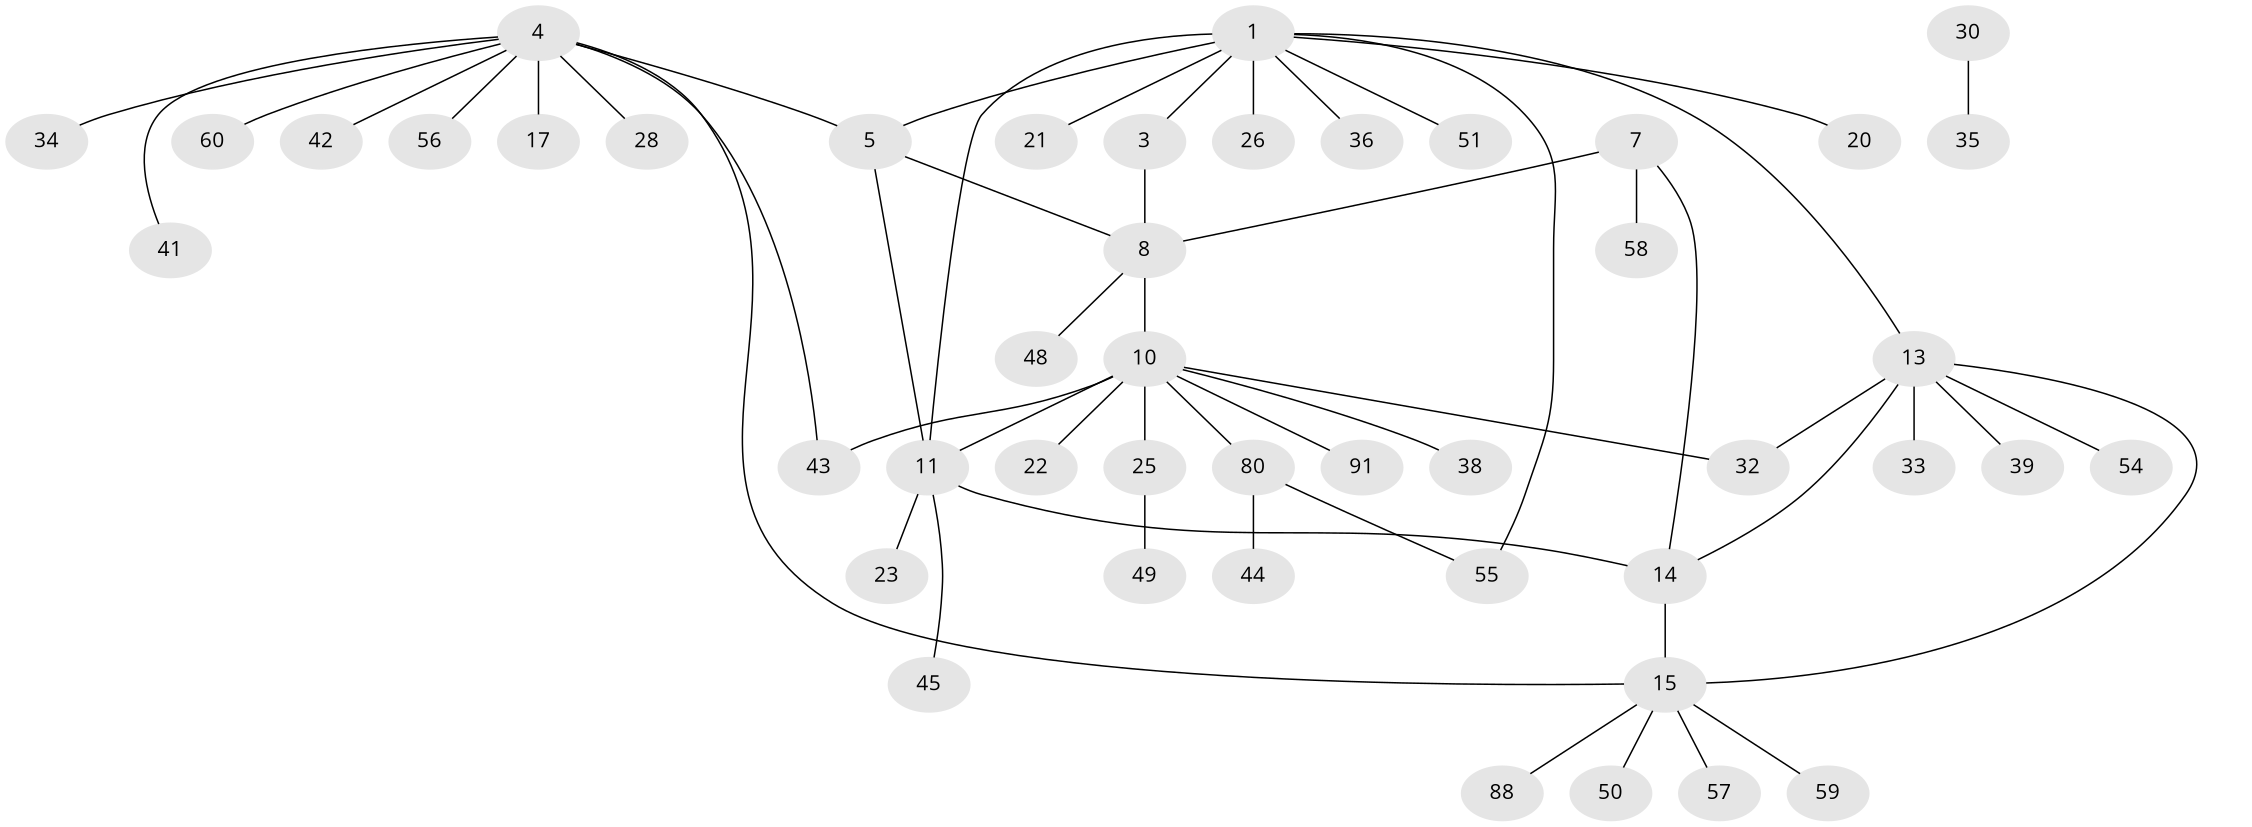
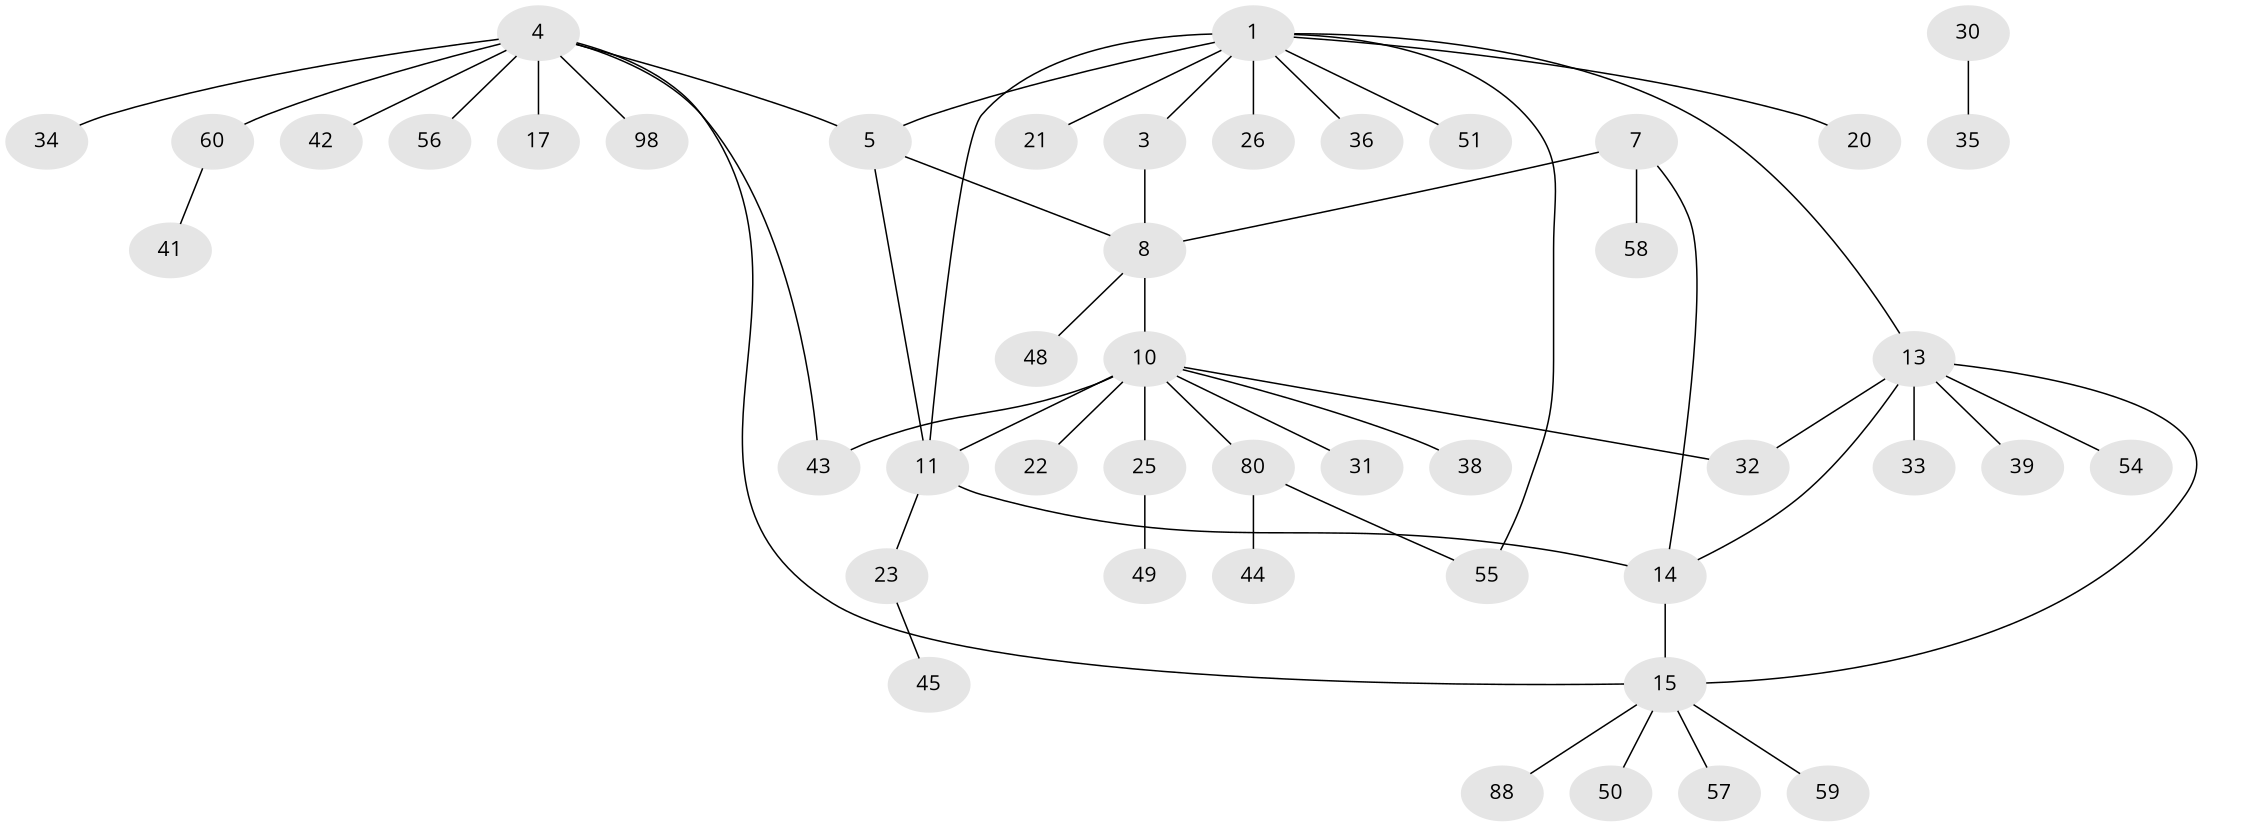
(301, 60) -> (192, 196)
(647, 142) -> (647, 142)
(1362, 468) -> (1362, 468)
(943, 576) -> (905, 622)
